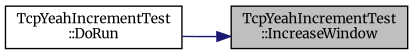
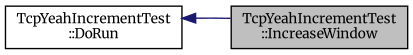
(199, 37) -> (213, 18)
